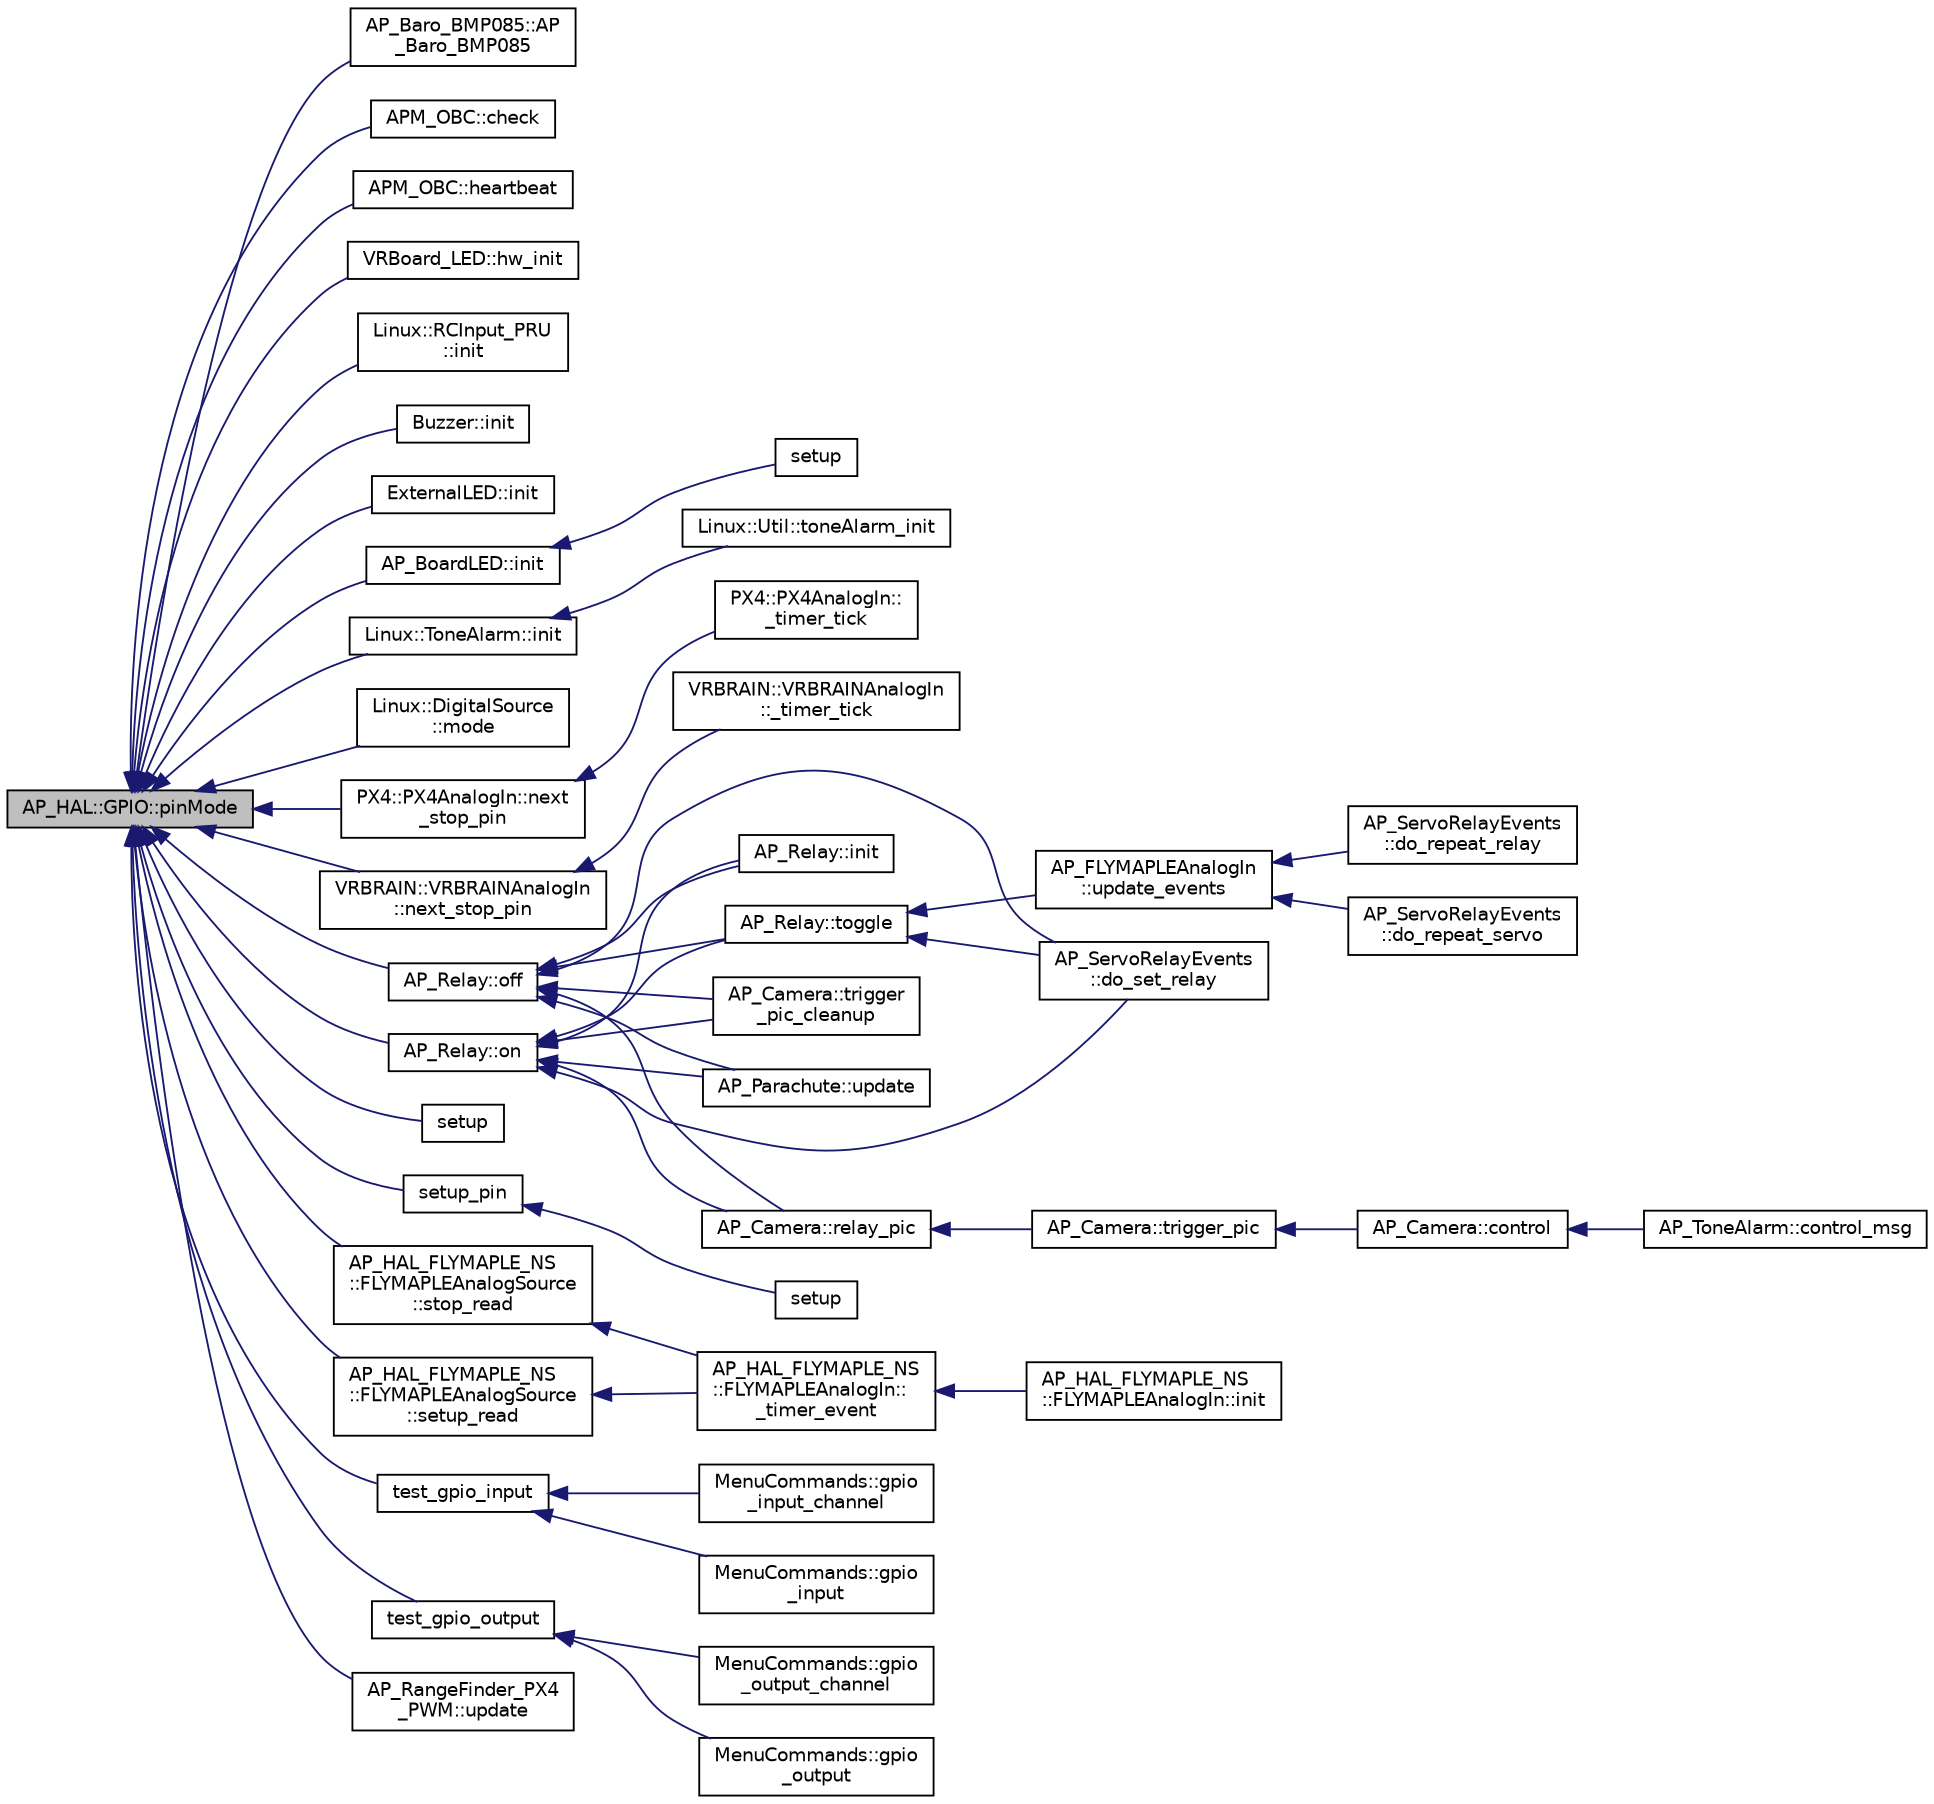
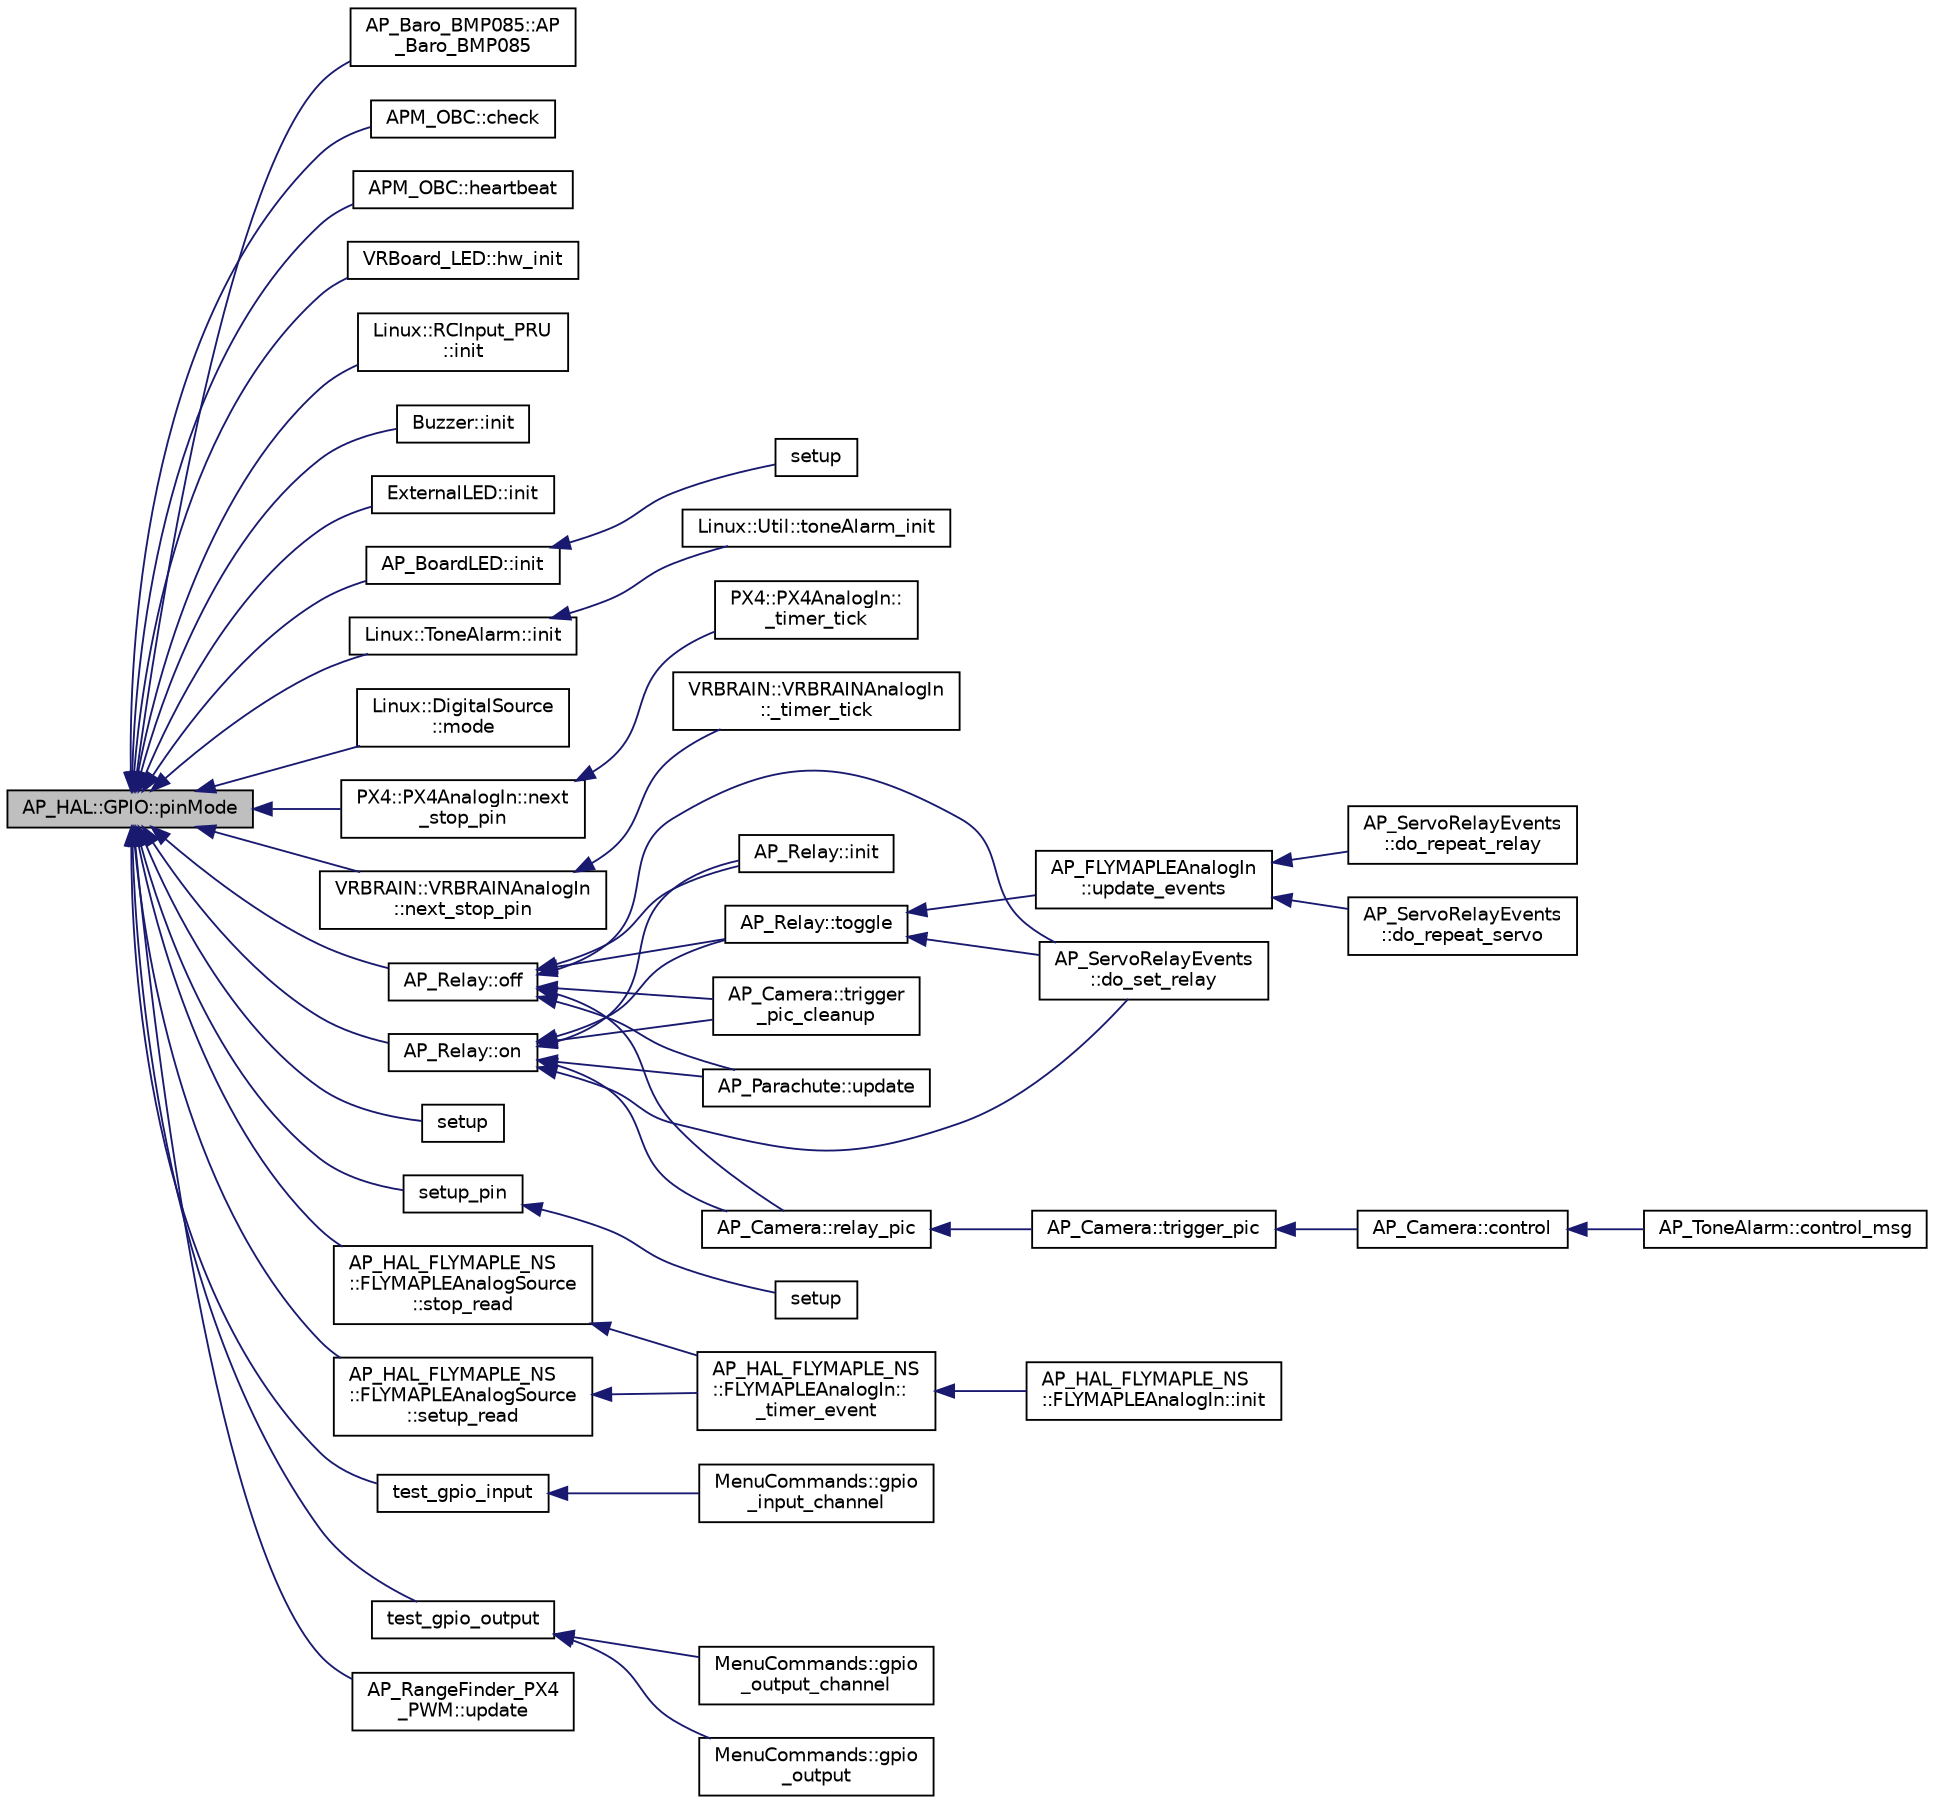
(816, 1584) -> none
